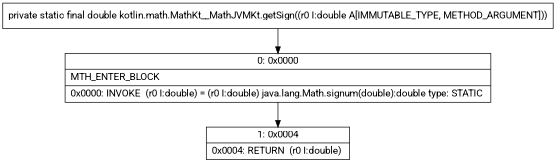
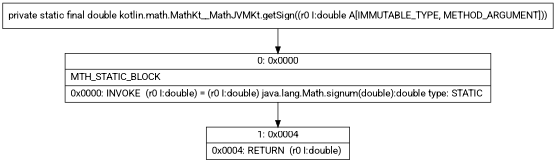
(115, 77) -> (116, 77)
